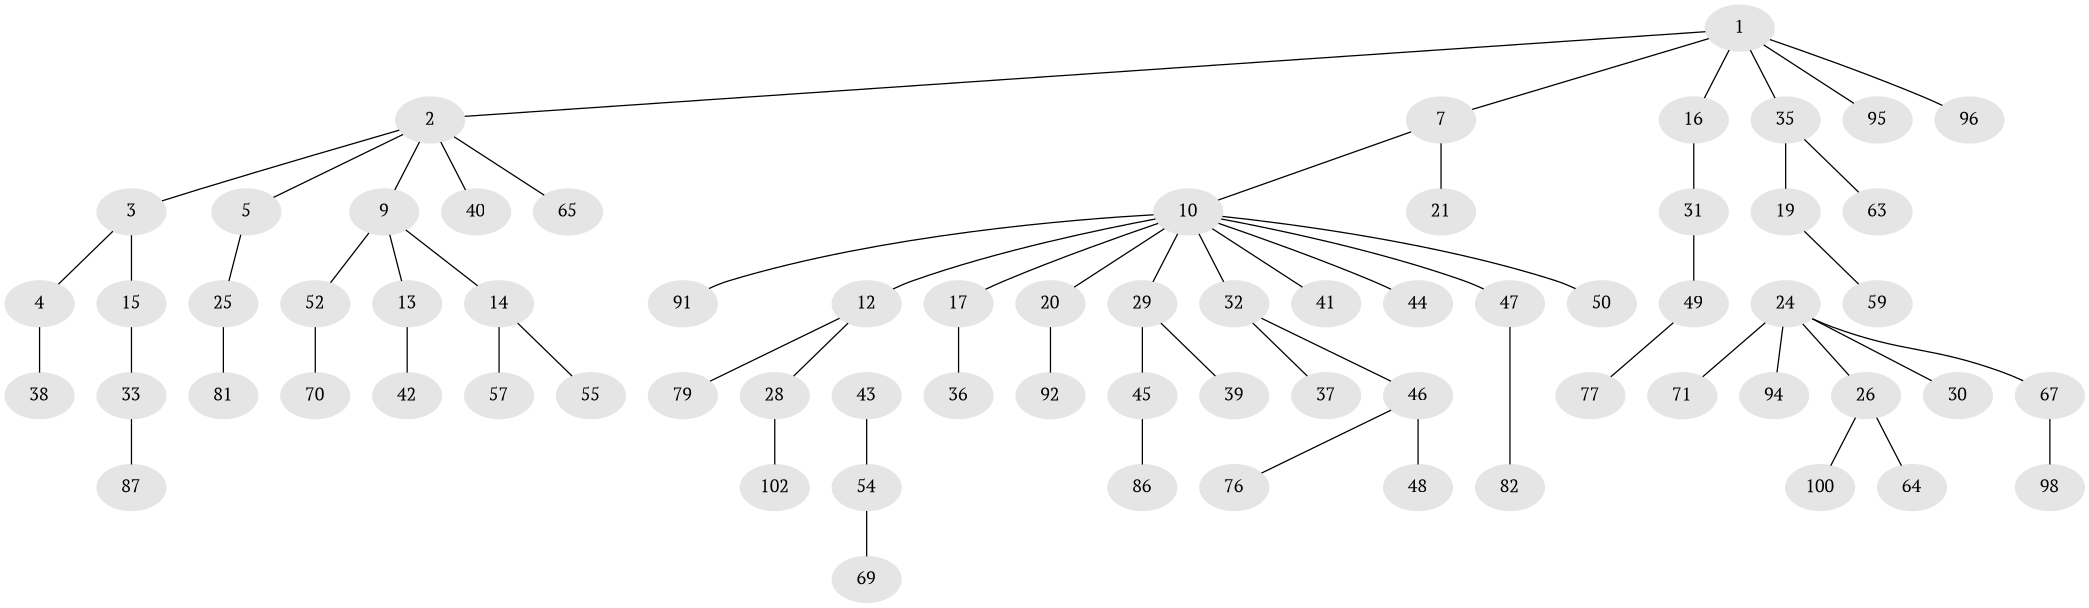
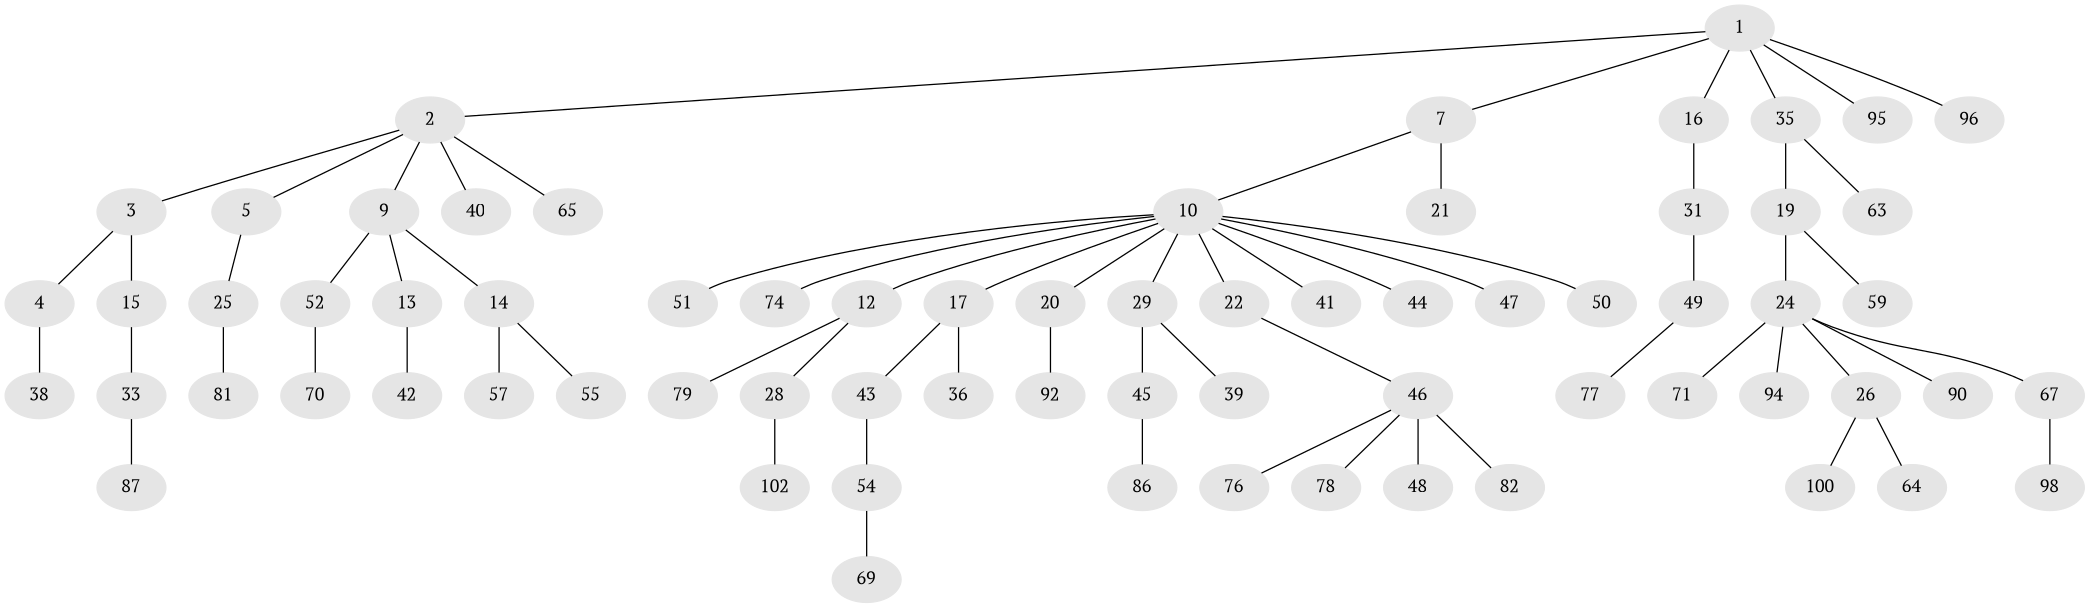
none -> (1786, 258)
(683, 304) -> (683, 304)
none -> (775, 304)
(1234, 304) -> (1234, 304)
none -> (913, 350)
(1326, 396) -> none
(1510, 396) -> (1464, 442)
(1958, 396) -> (1958, 396)
none -> (1326, 488)
